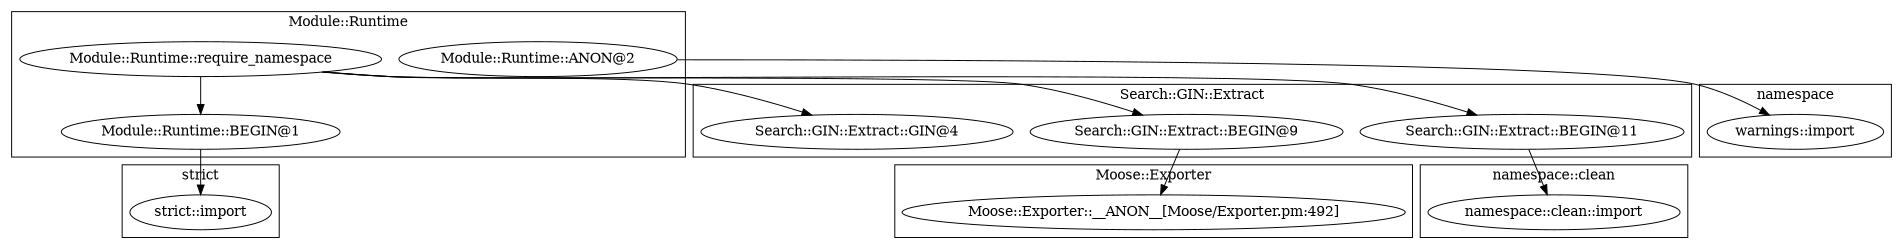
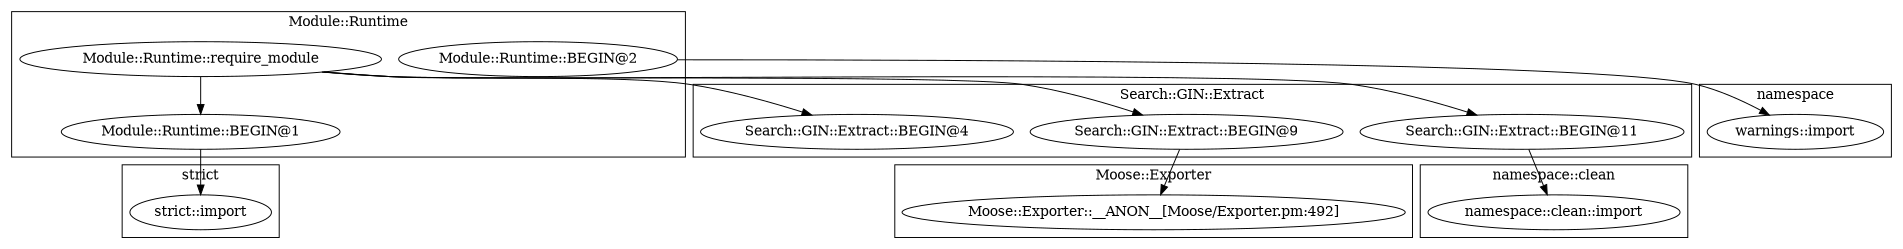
(201, 59) -> (201, 59)
(538, 59) -> (538, 59)
(857, 132) -> (857, 132)
